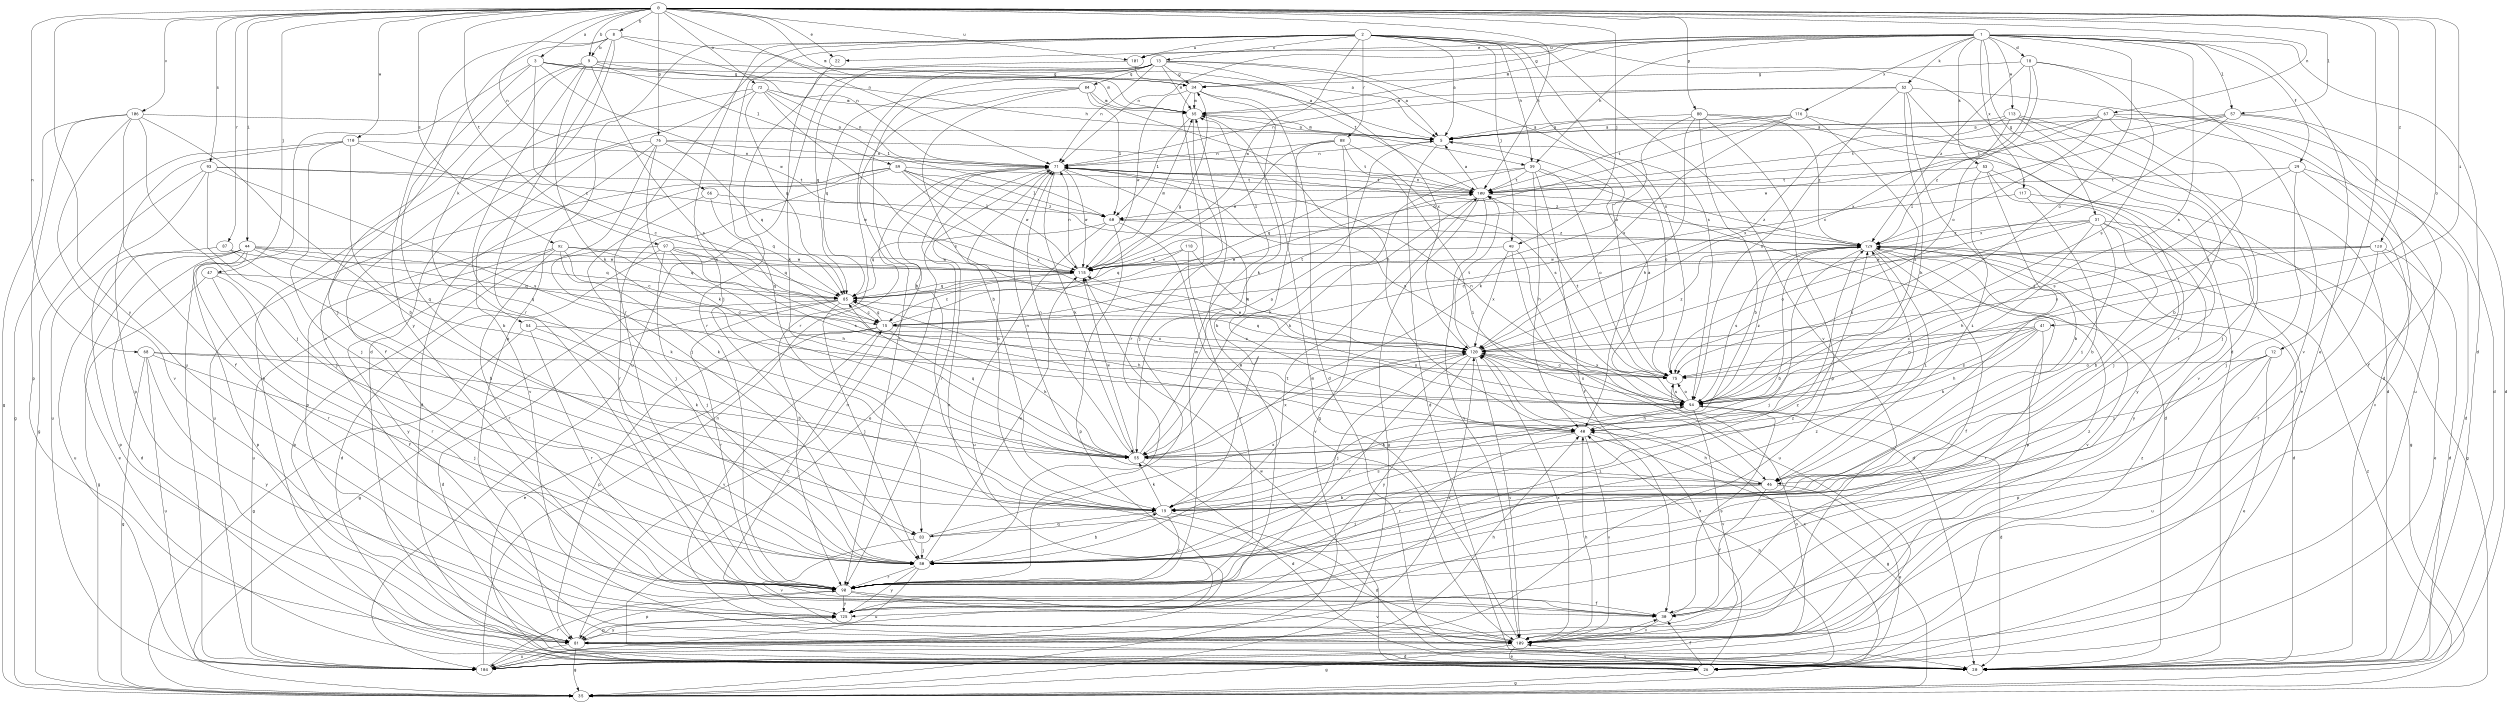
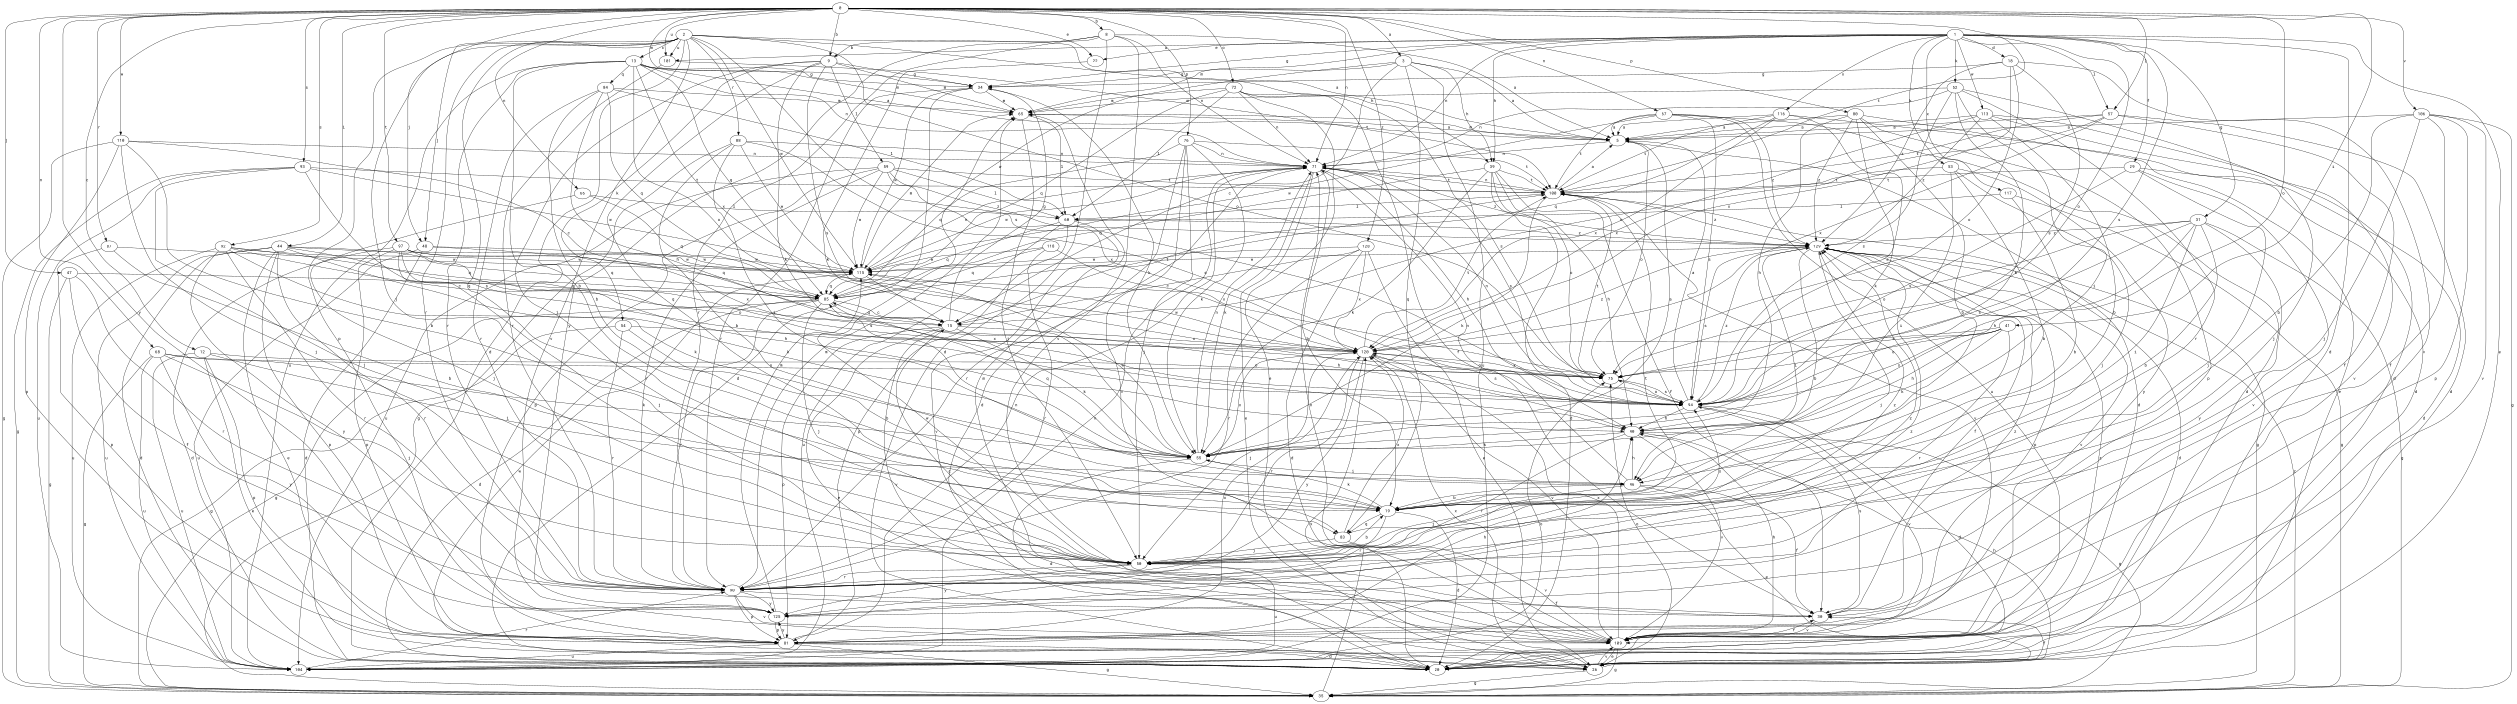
(840, 72) -> (654, 64)
(1163, 317) -> none
none -> (1648, 544)
